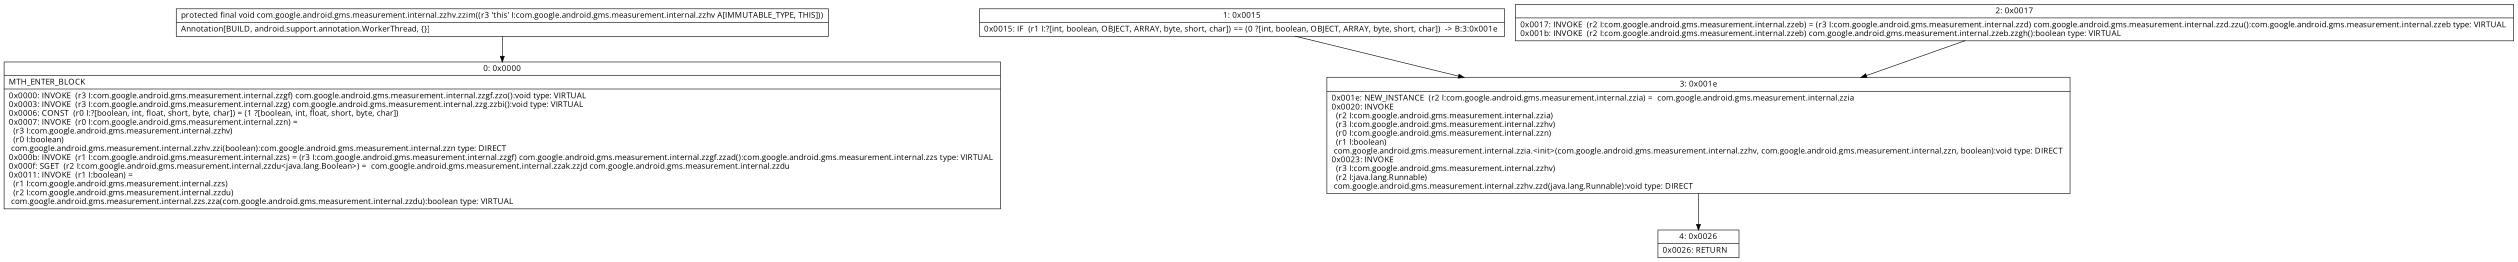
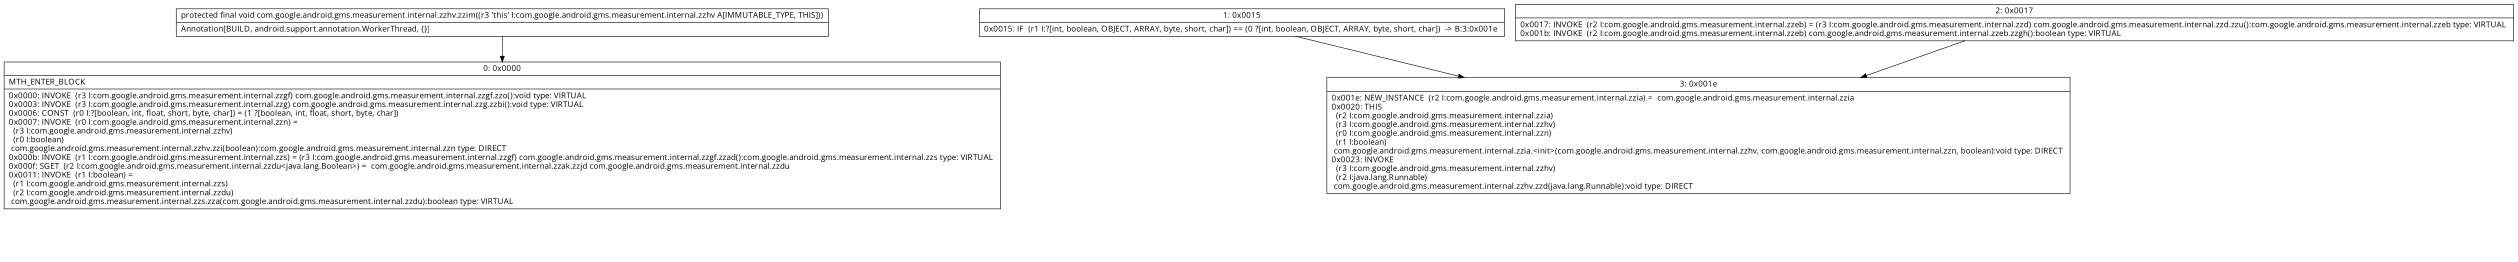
(1365, 107) -> (1359, 107)
(1698, 244) -> none
